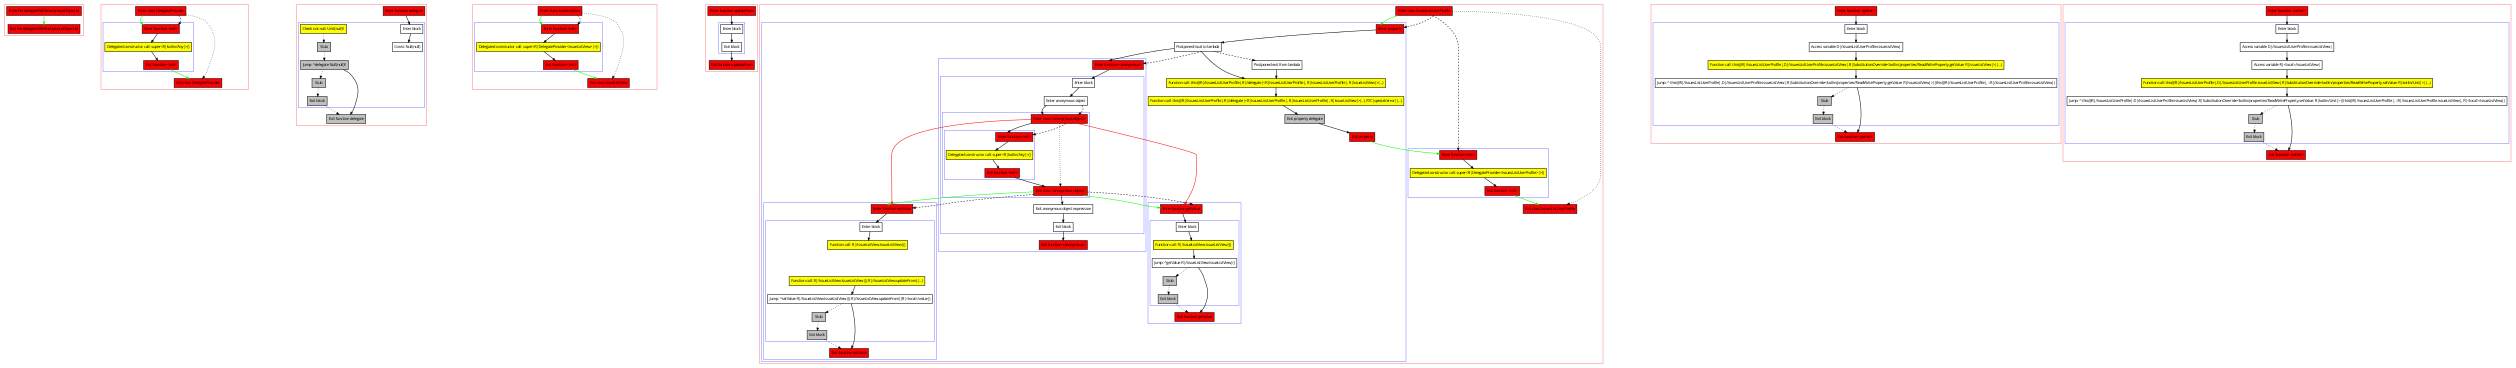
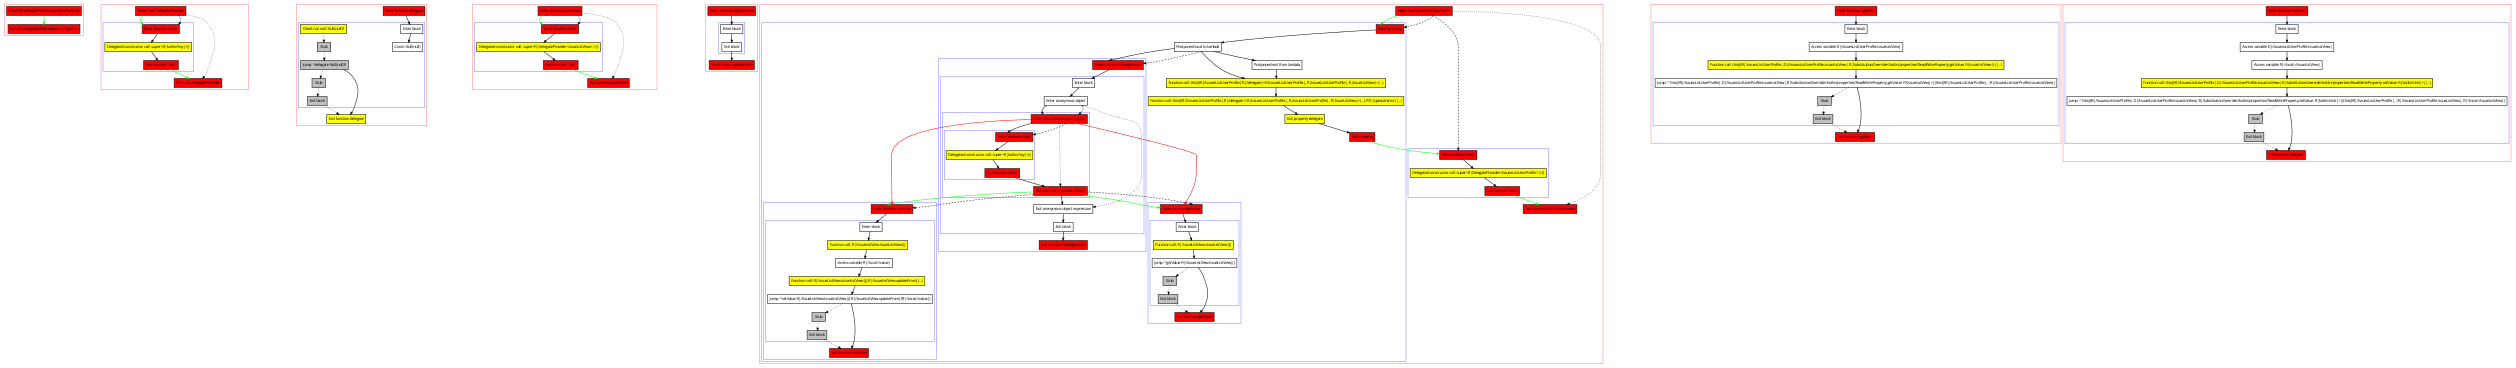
(324, 29) -> (324, 29)
(1233, 56) -> (1233, 56)
(346, 119) -> (346, 119)
(1305, 119) -> (1305, 119)
none -> (1142, 150)
none -> (864, 263)
